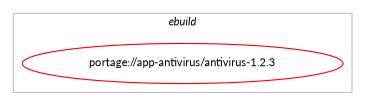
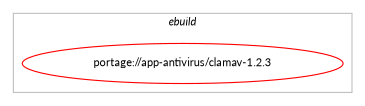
(183, 63) -> (183, 63)
